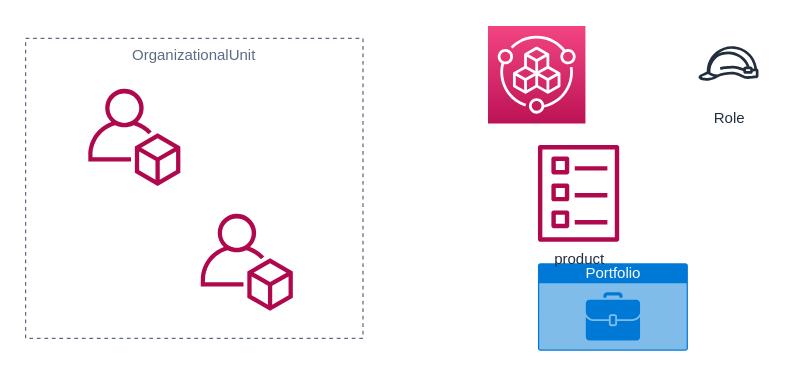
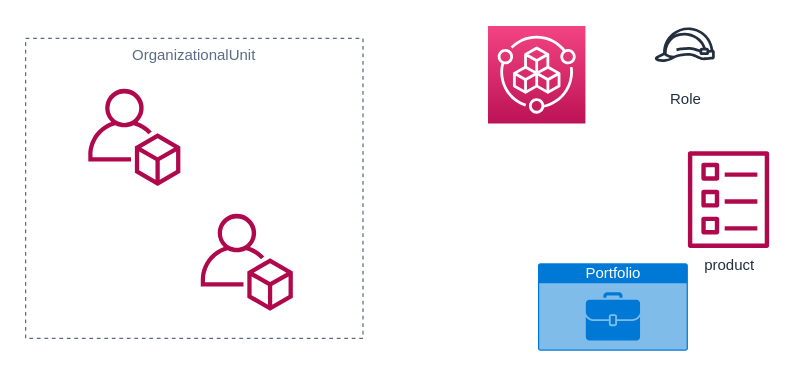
(729, 63) -> (685, 44)
(579, 193) -> (729, 199)
